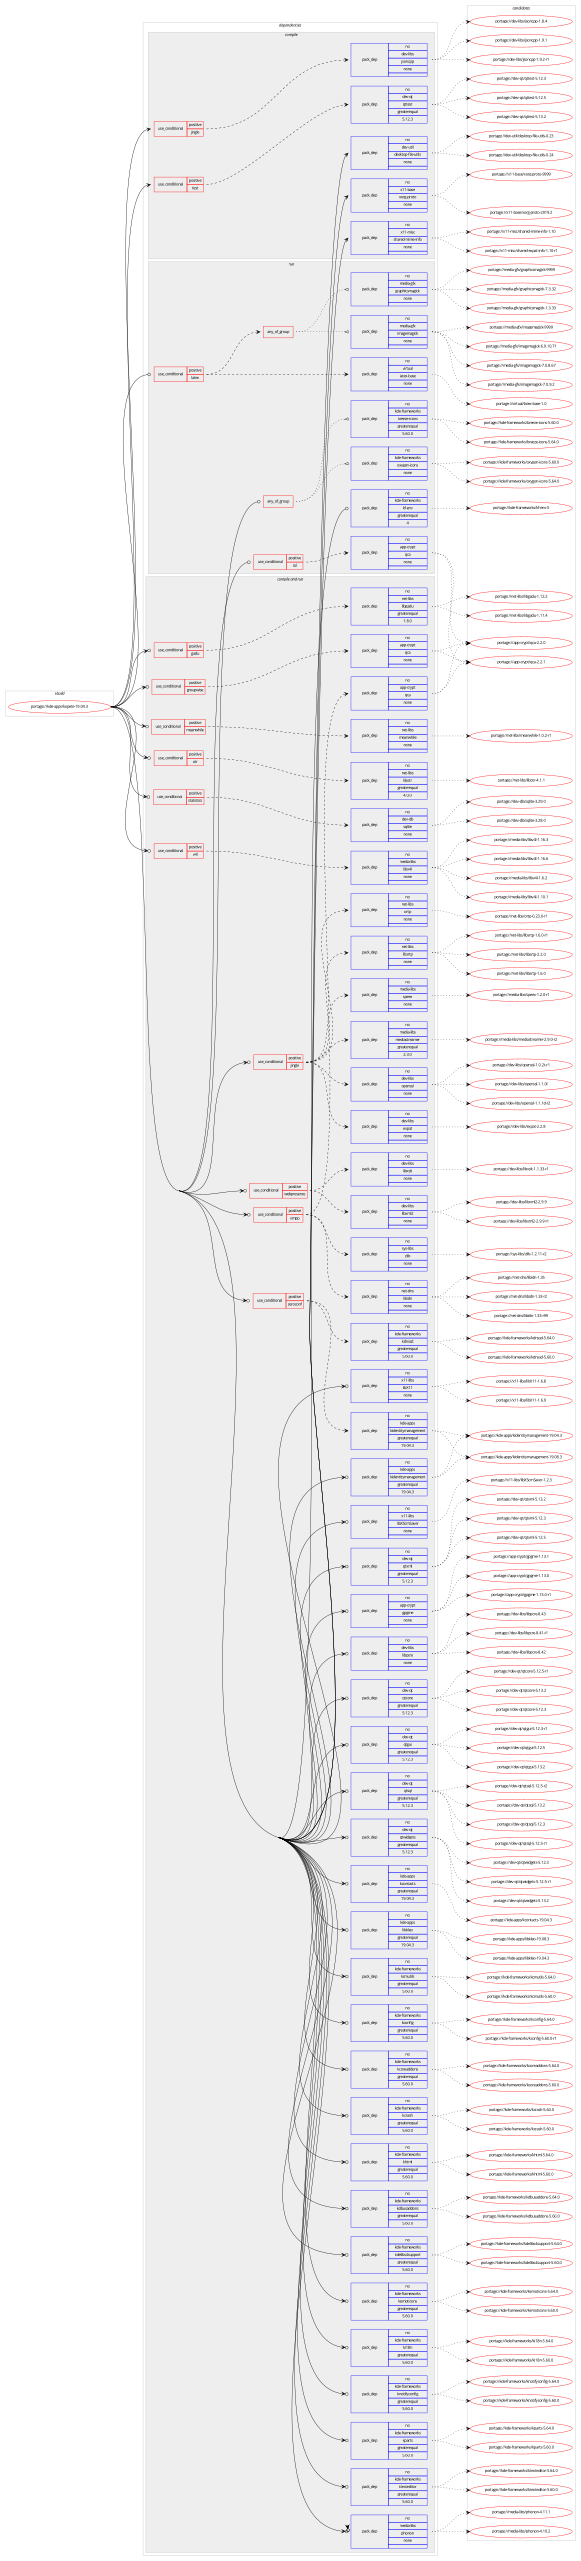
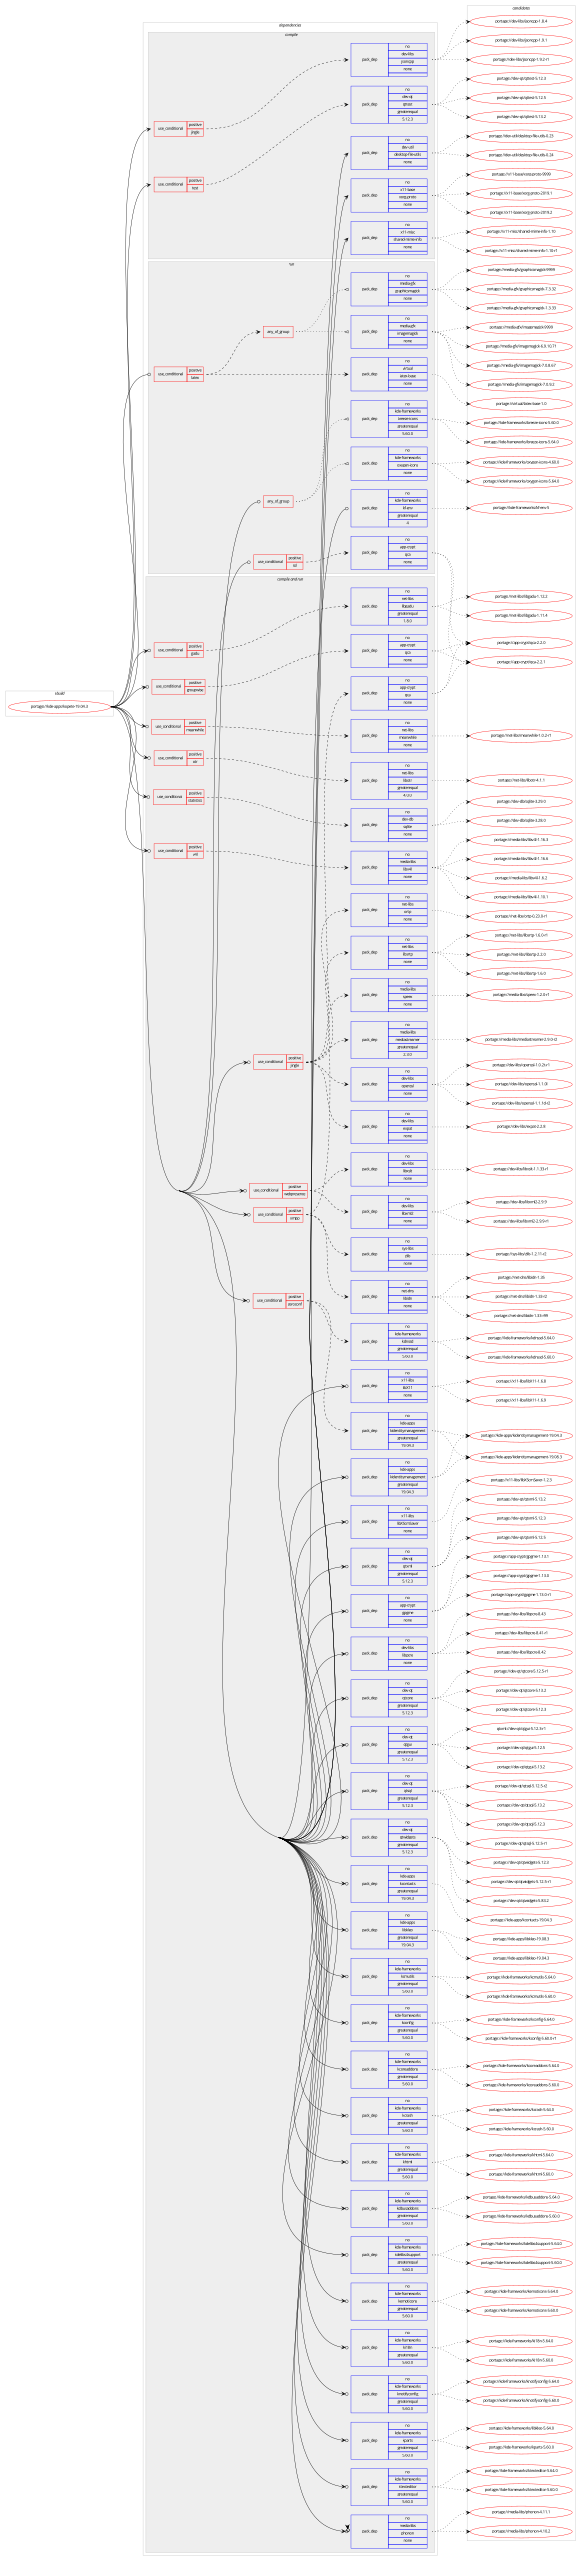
none -> (521, 194)
(521, 251) -> (521, 251)
(521, 463) -> (521, 463)
(521, 1729) -> (521, 1729)
(521, 1901) -> (521, 1901)
(521, 2429) -> (521, 2429)
